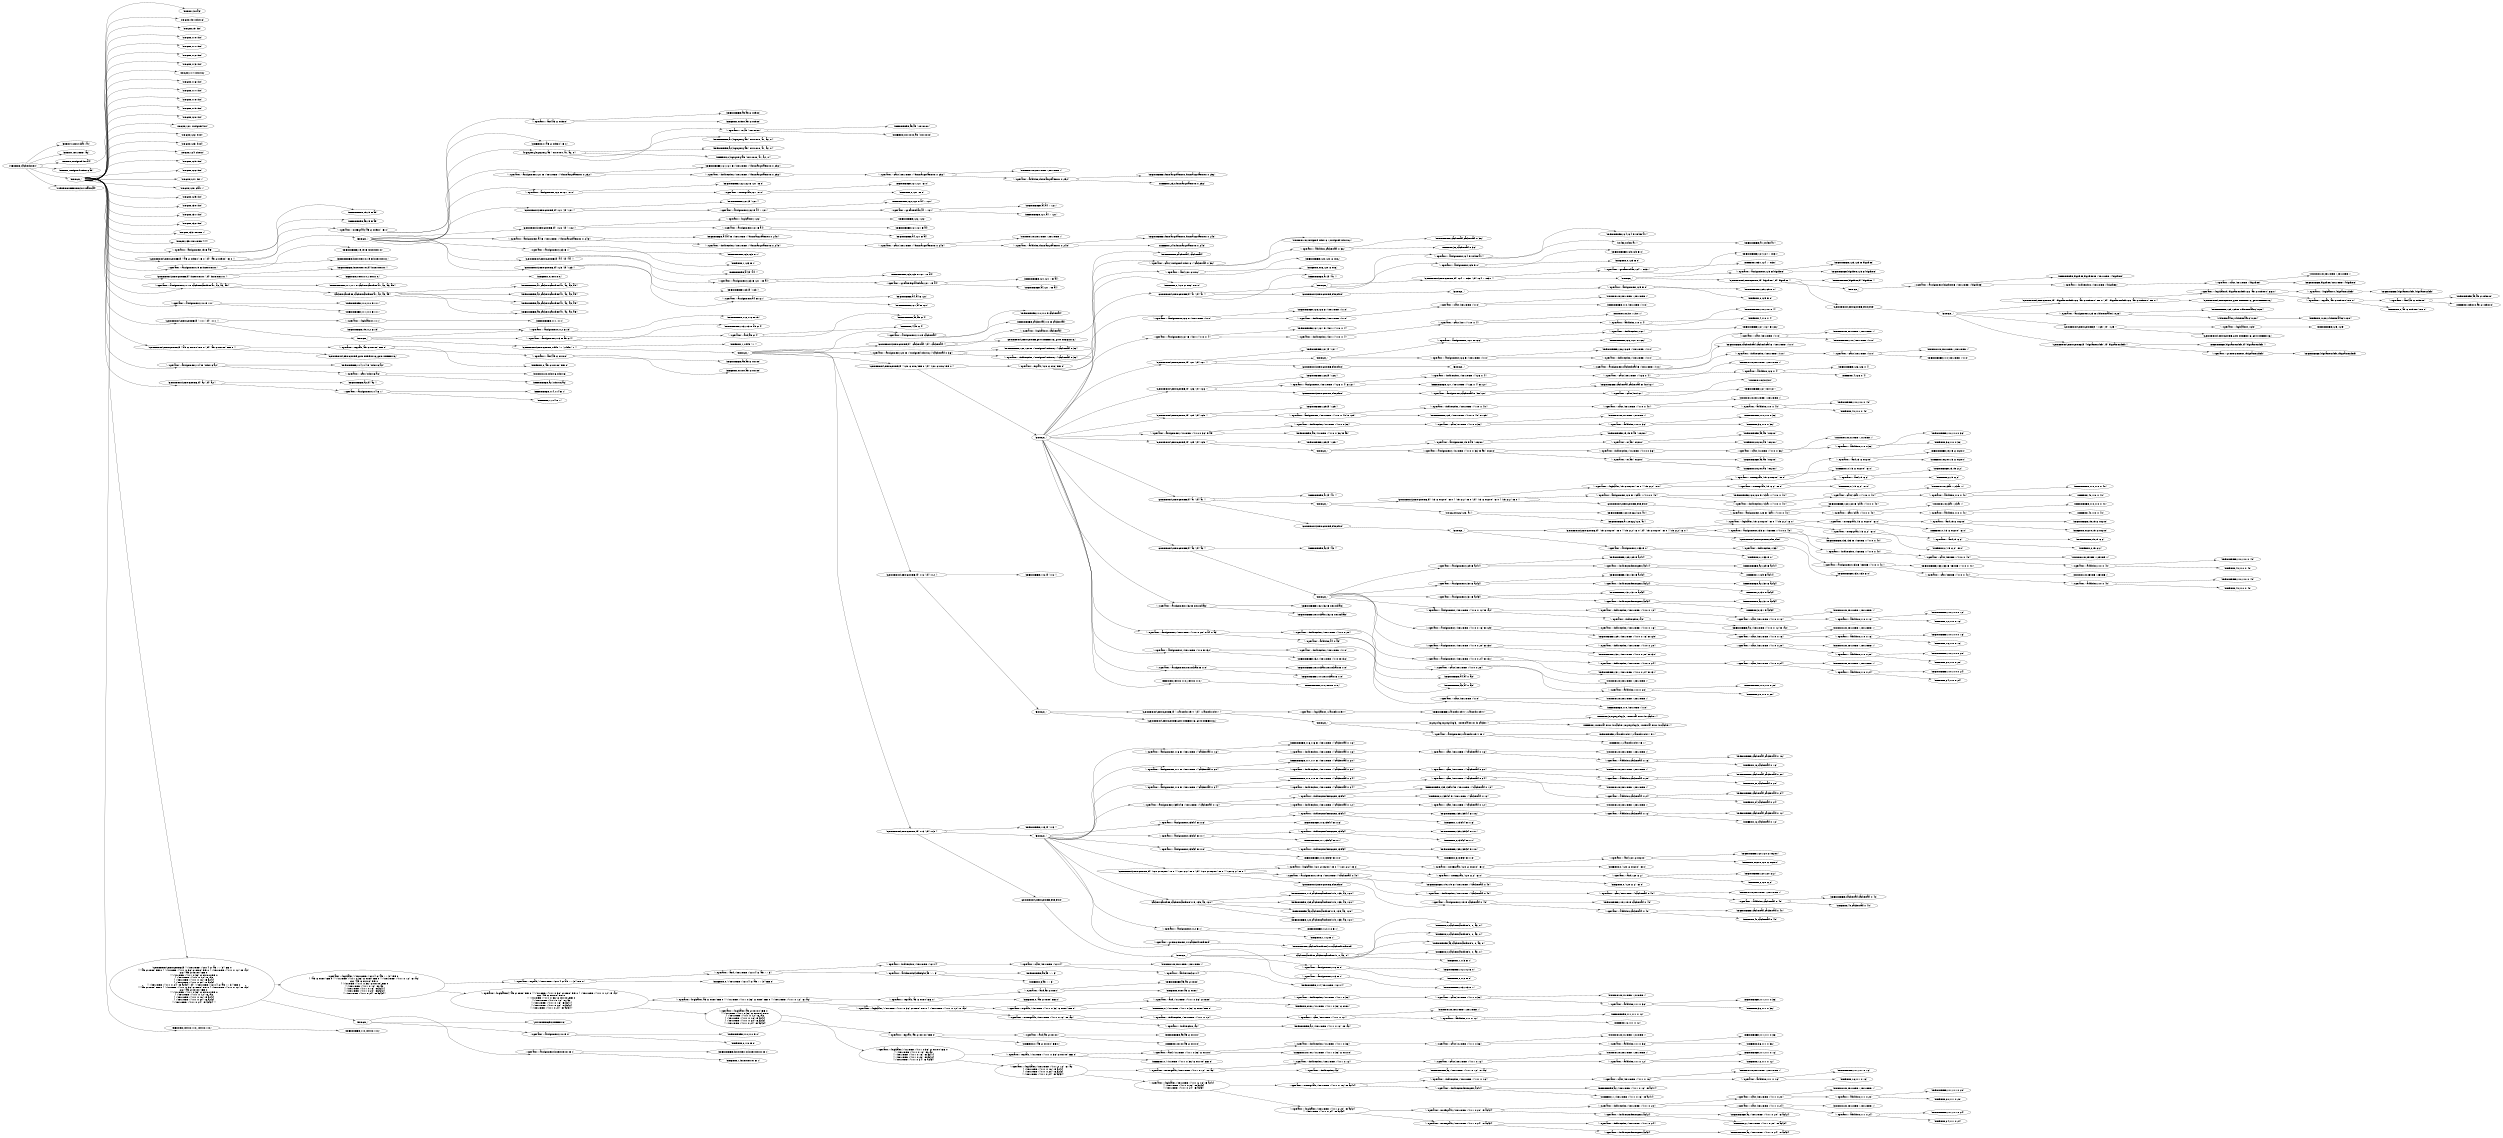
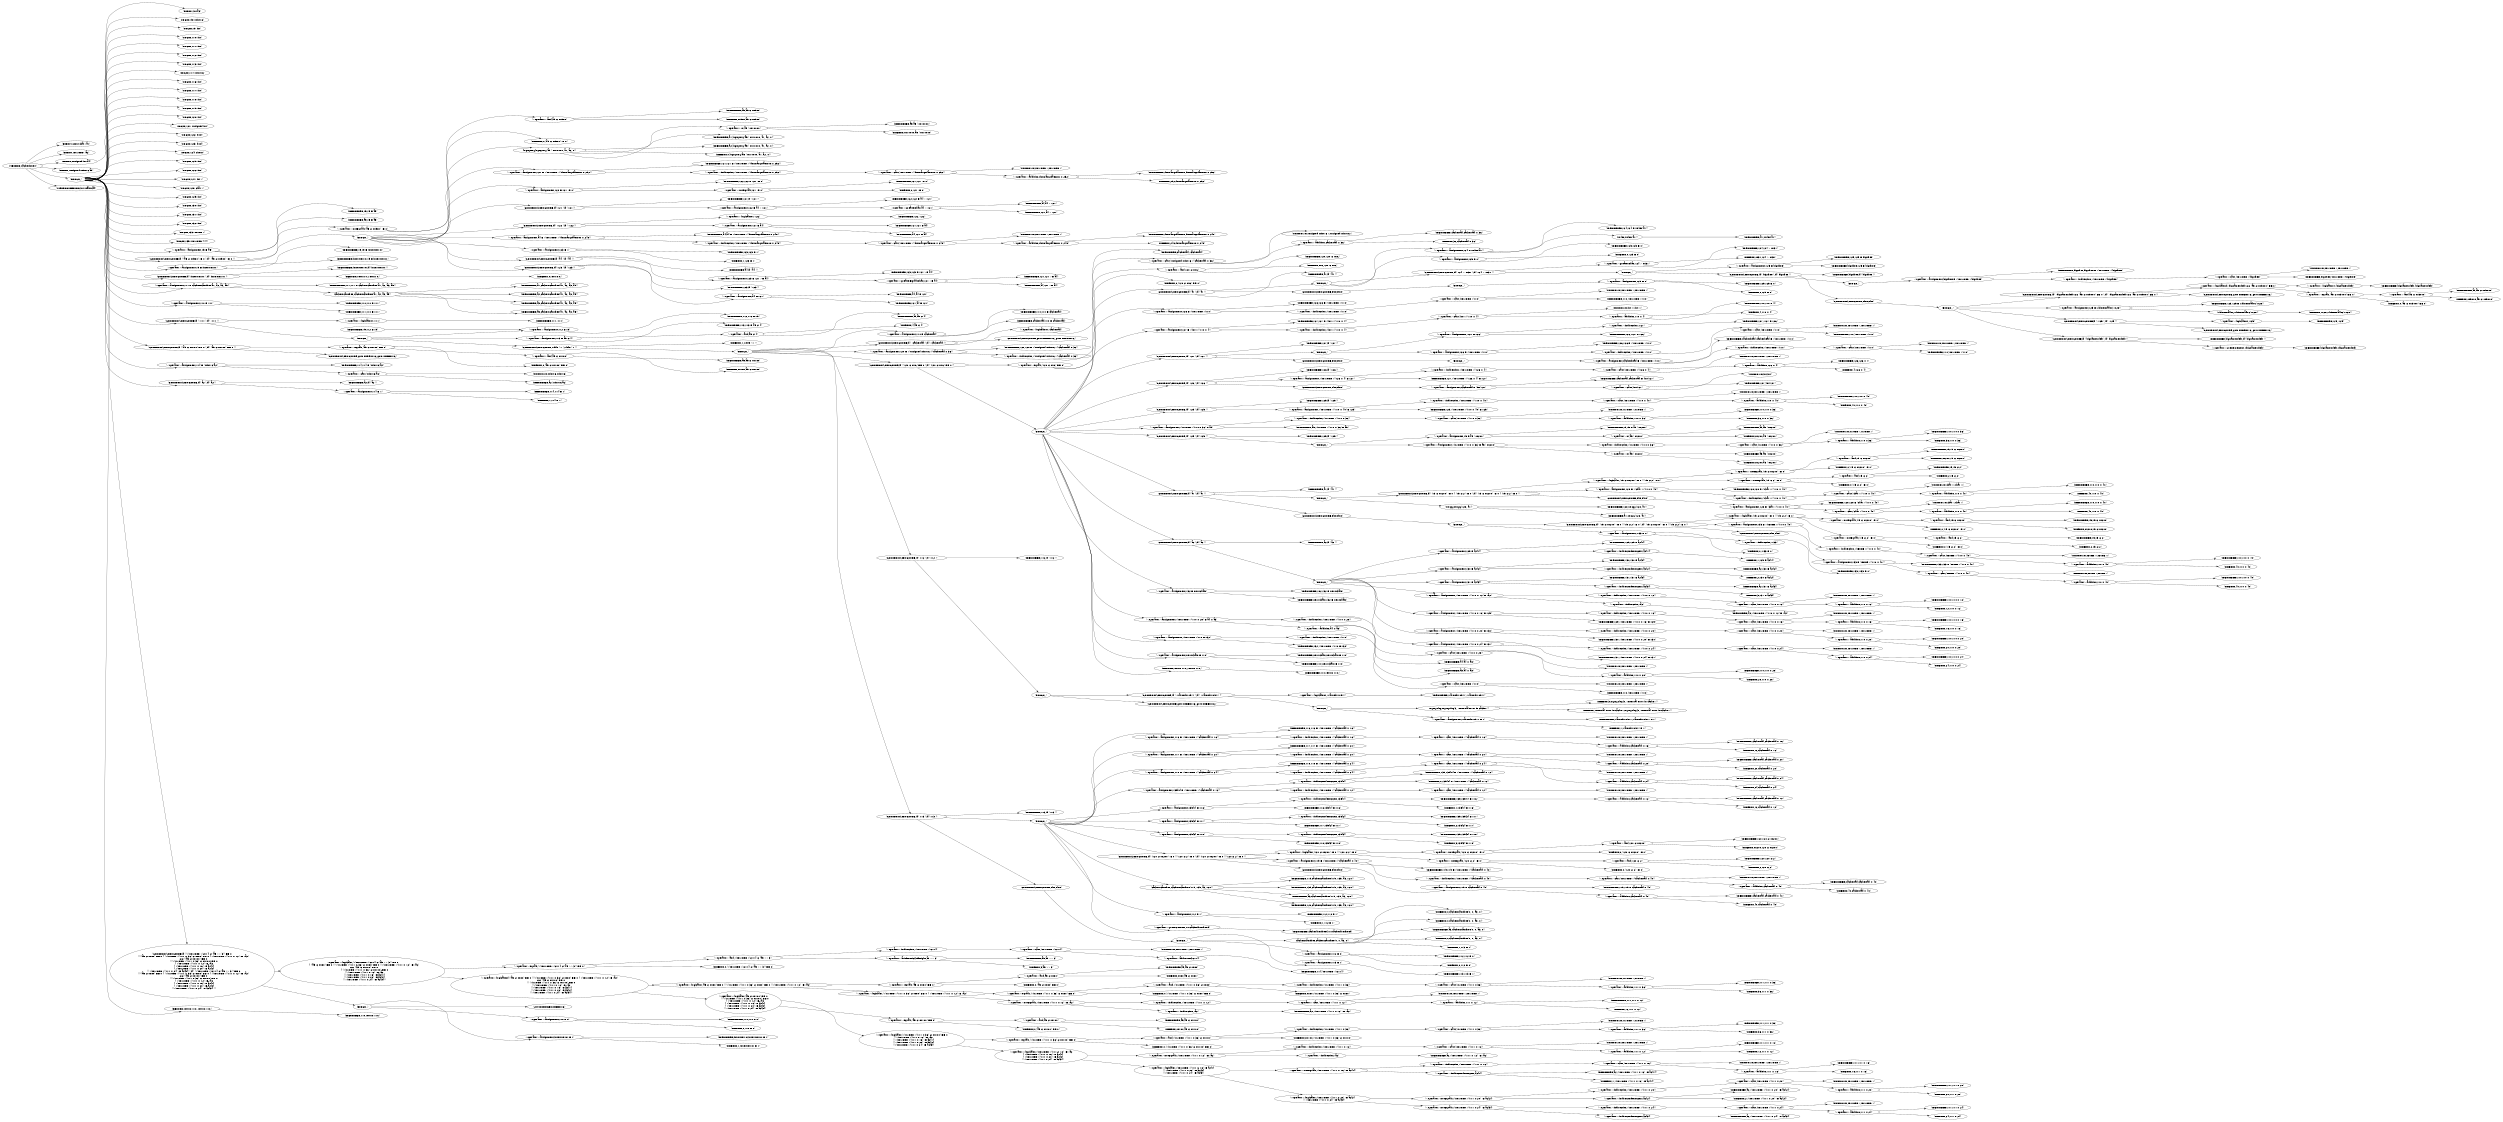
(1854, 541) -> none
(1760, 566) -> none
(1696, 1106) -> (1696, 1108)
